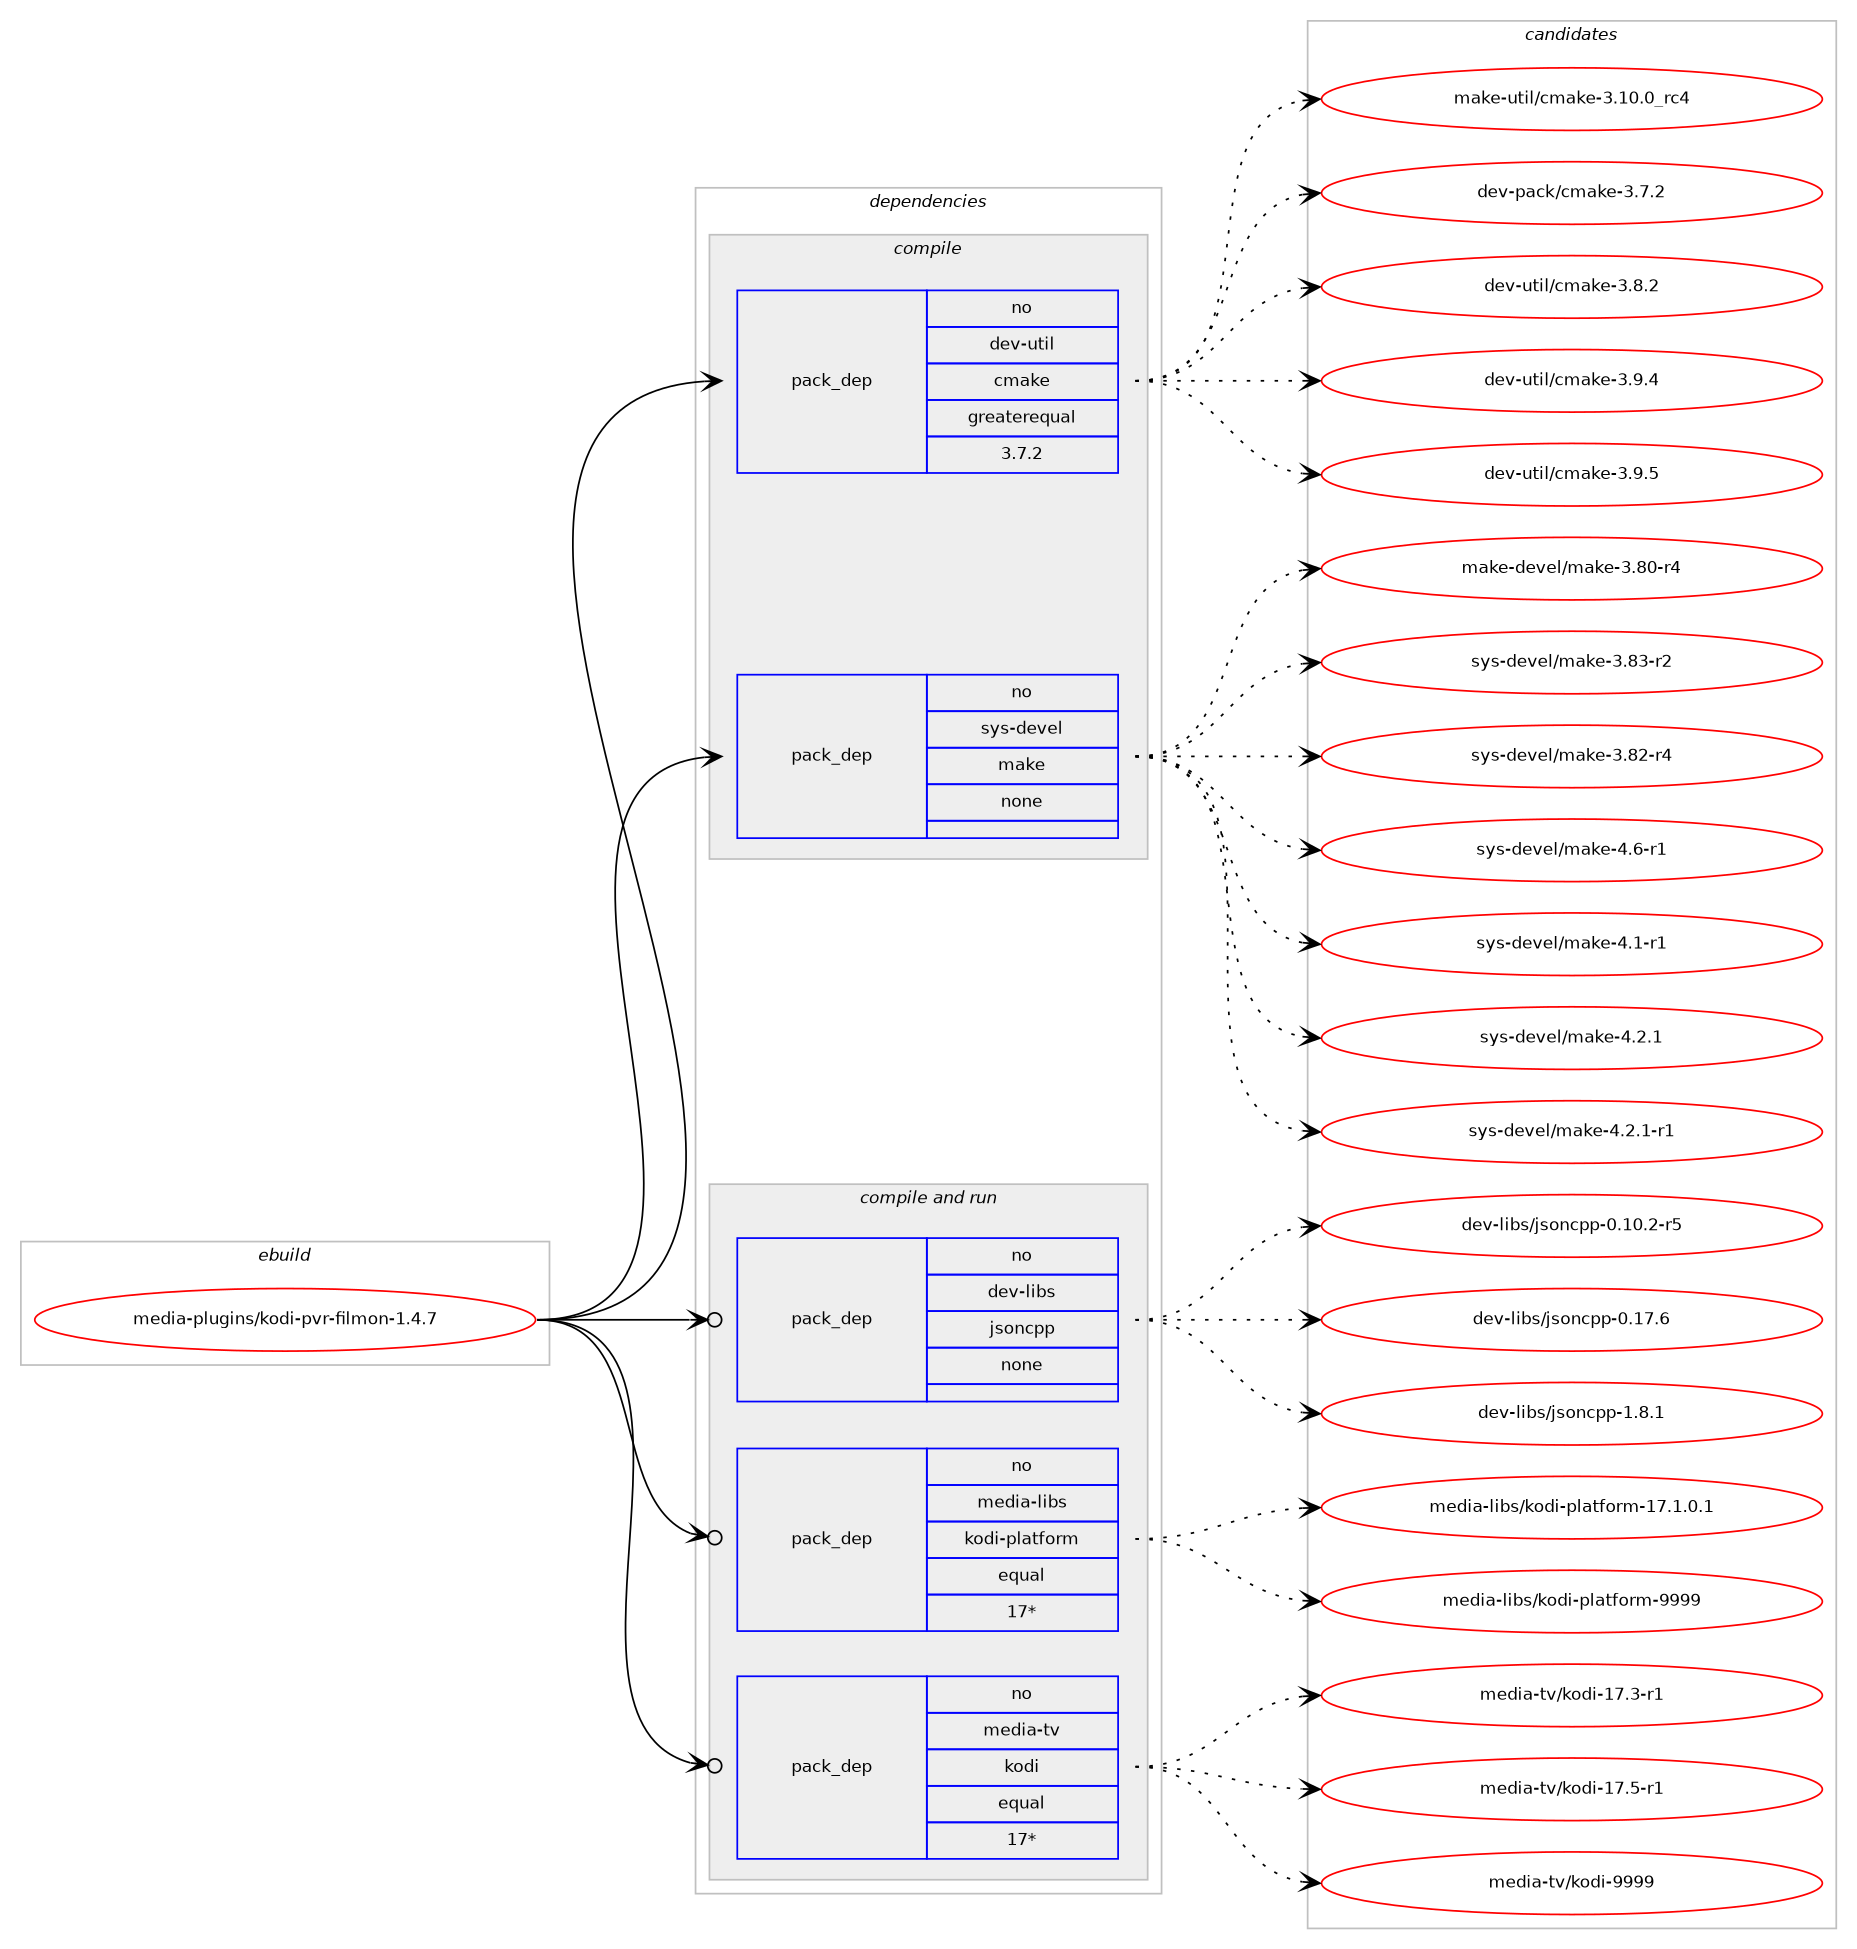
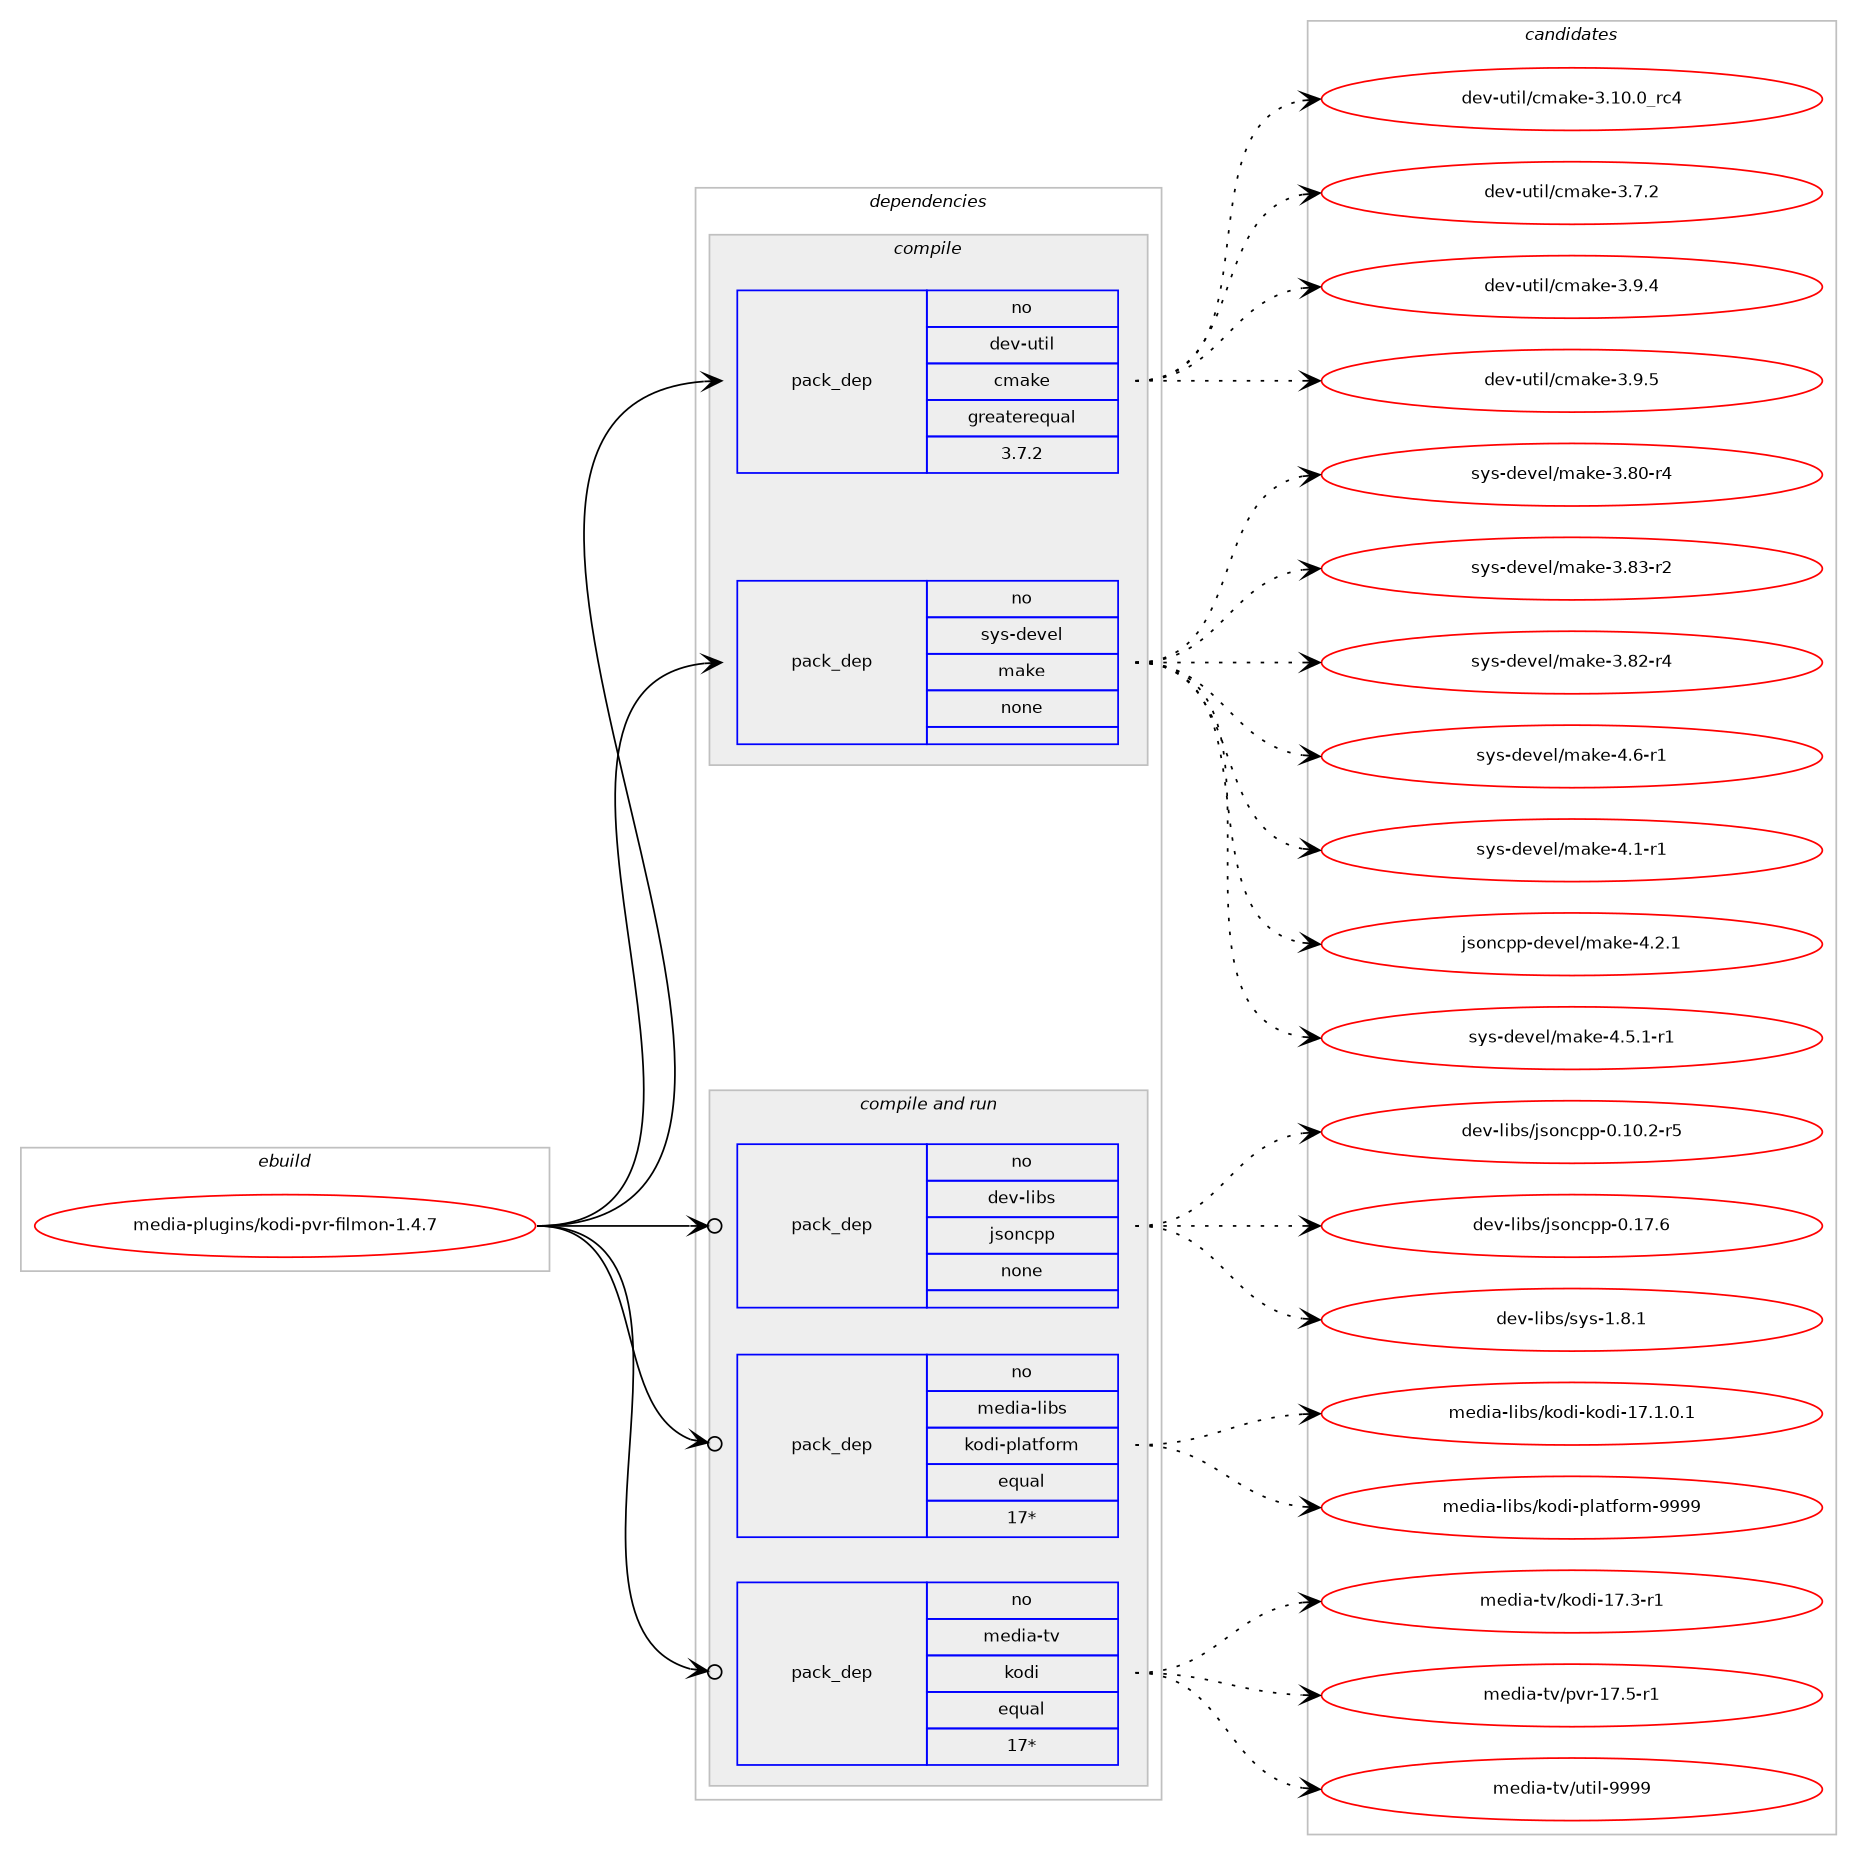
(1572, 99) -> (1572, 99)
(1572, 193) -> (1572, 193)
(1572, 287) -> none
(1572, 569) -> (1572, 475)
(1572, 1038) -> (1572, 944)
(1572, 1132) -> (1572, 1038)
(1572, 1414) -> (1572, 1320)
(1572, 1508) -> (1572, 1414)
(1572, 1789) -> (1572, 1695)
(1572, 1883) -> (1572, 1789)
